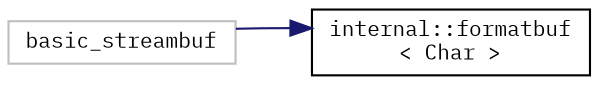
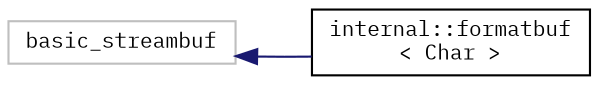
(263, 28) -> (285, 57)
